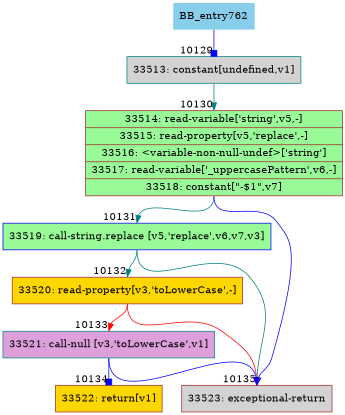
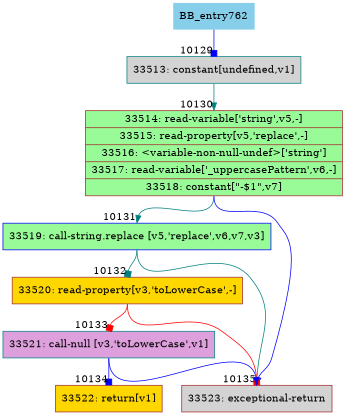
(134, 260) -> (134, 260)
(121, 315) -> (121, 315)
(199, 323) -> (199, 323)
